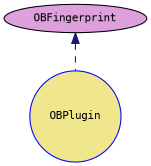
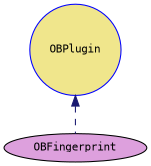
(75, 57) -> (75, 120)
